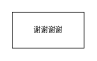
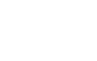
(48, 30) -> none
